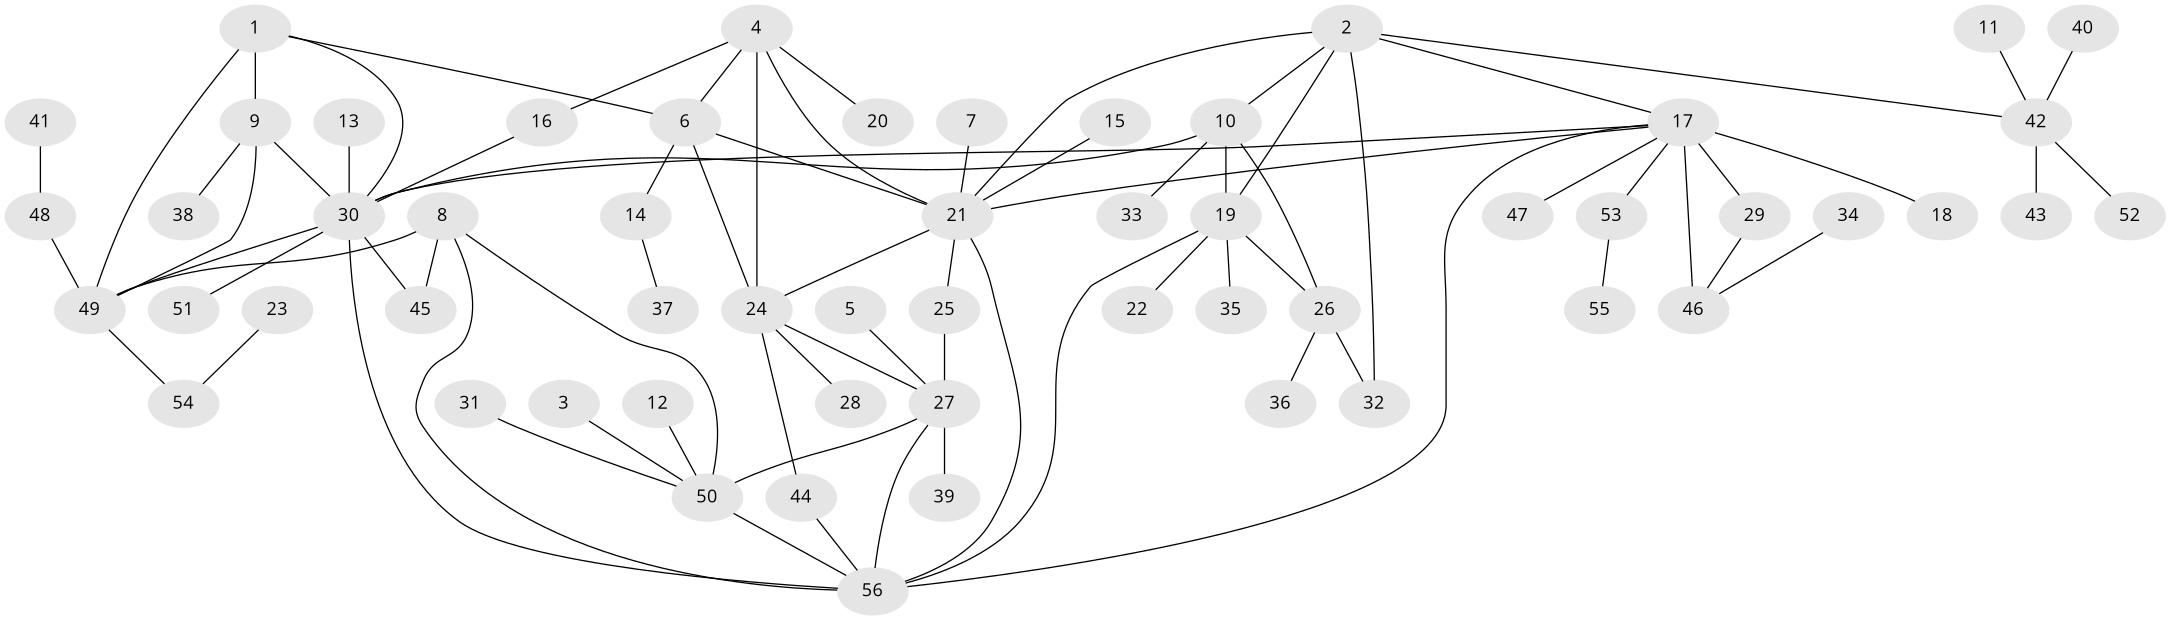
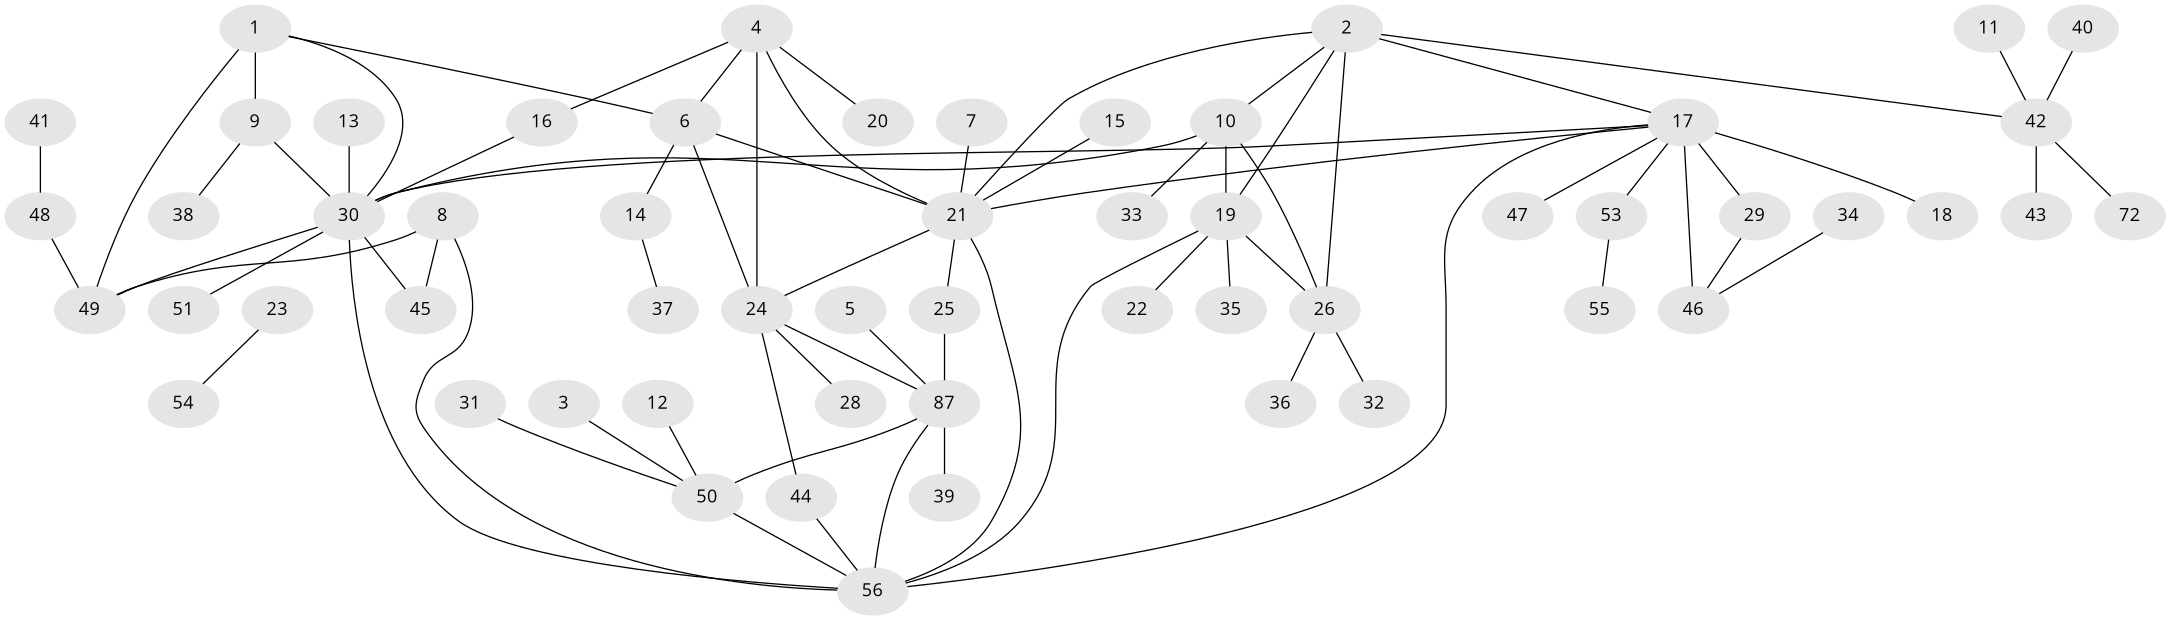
(1368, 216) -> (1336, 169)
(2130, 216) -> (2130, 216)
(219, 246) -> none
(625, 338) -> none
(137, 357) -> none
(945, 404) -> (945, 404)
